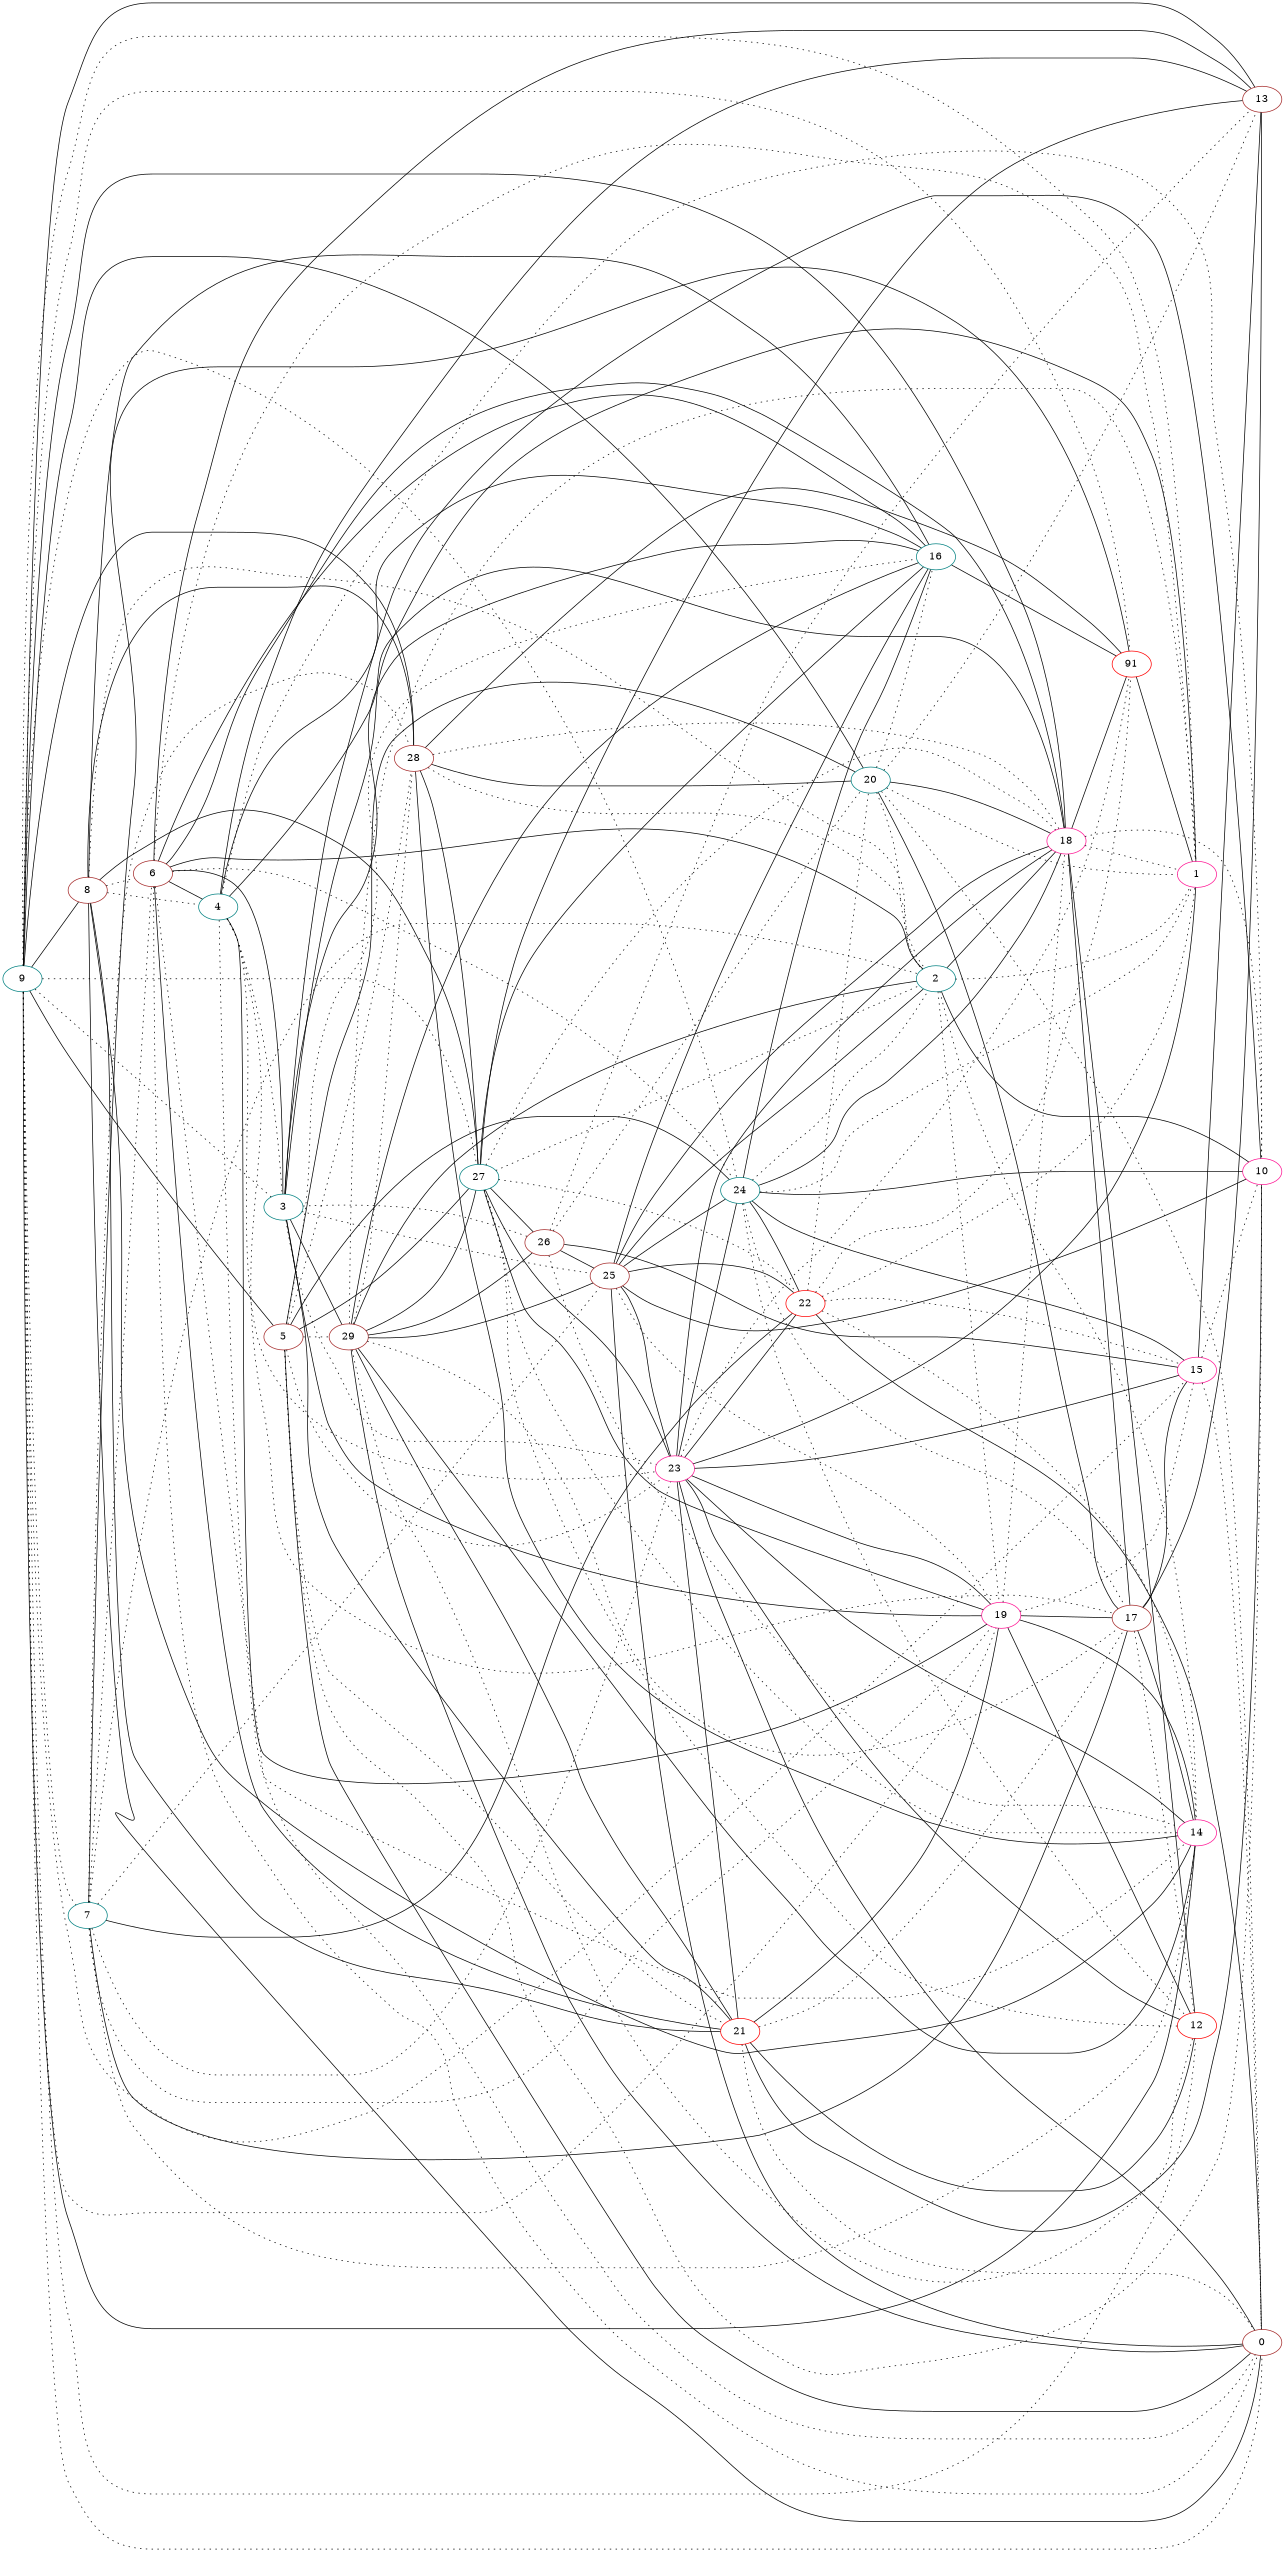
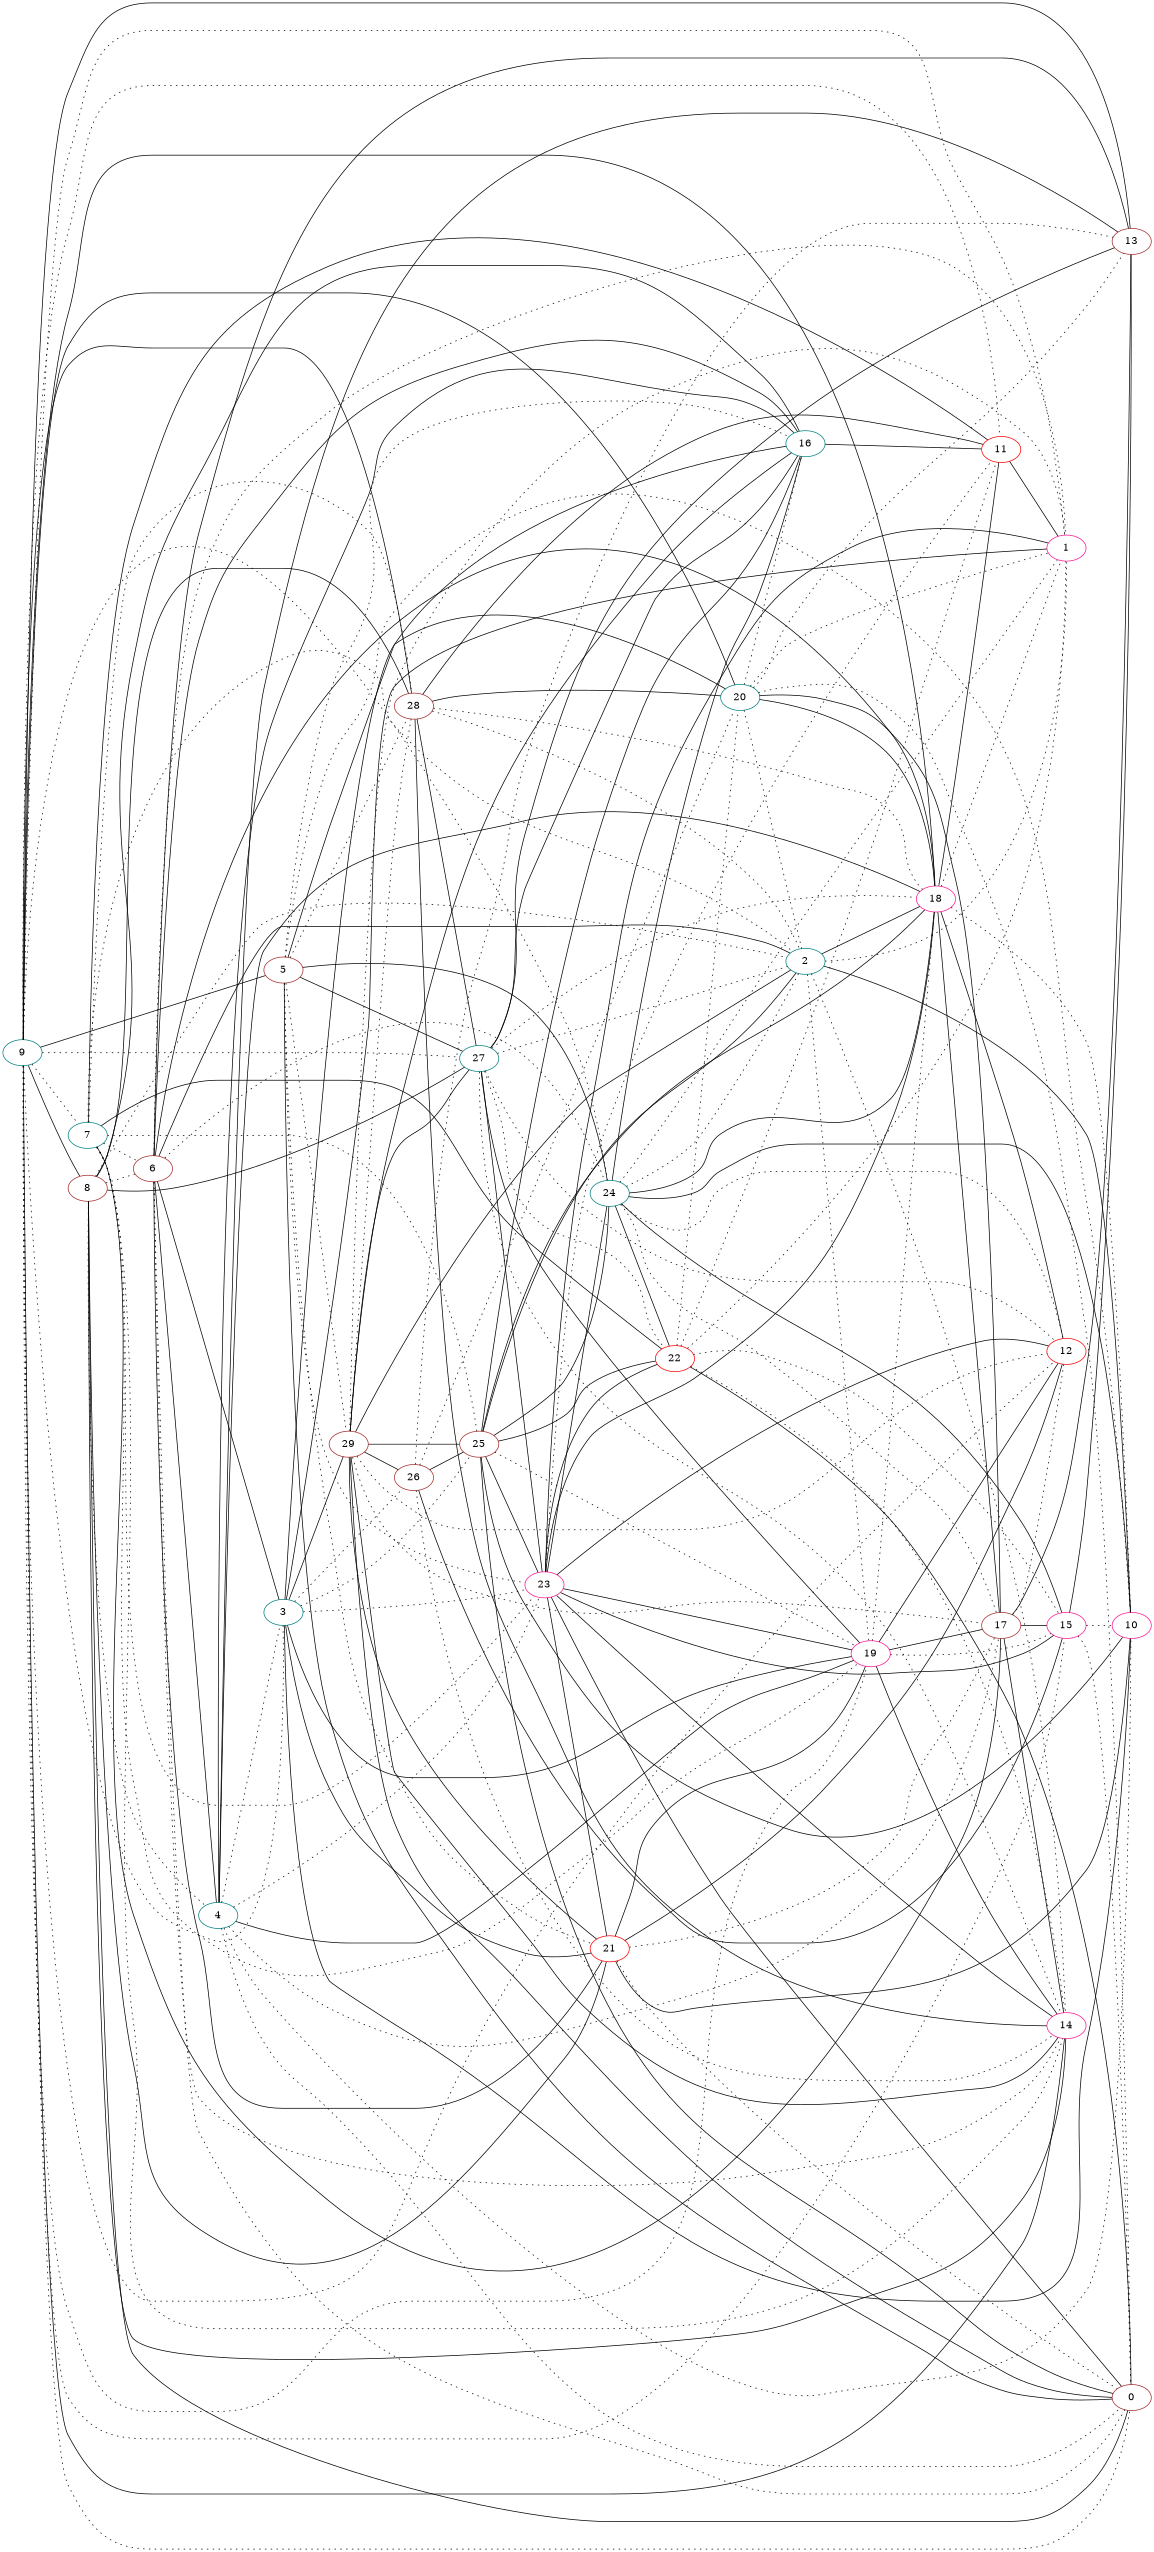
(1132, 664) -> (1001, 450)
(512, 1210) -> none
